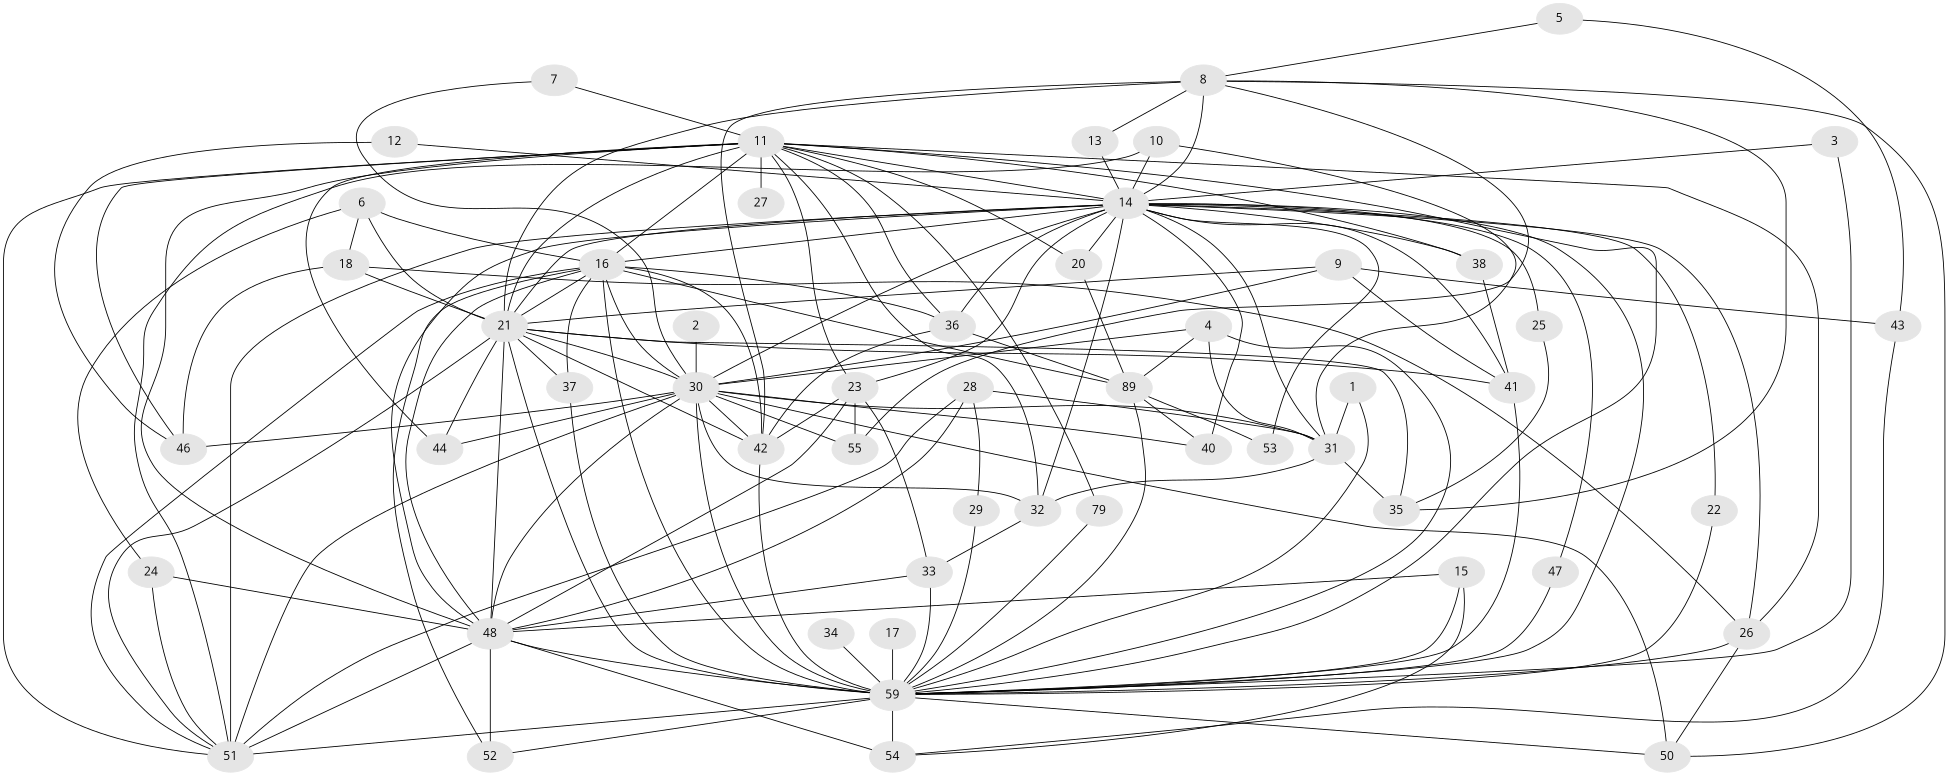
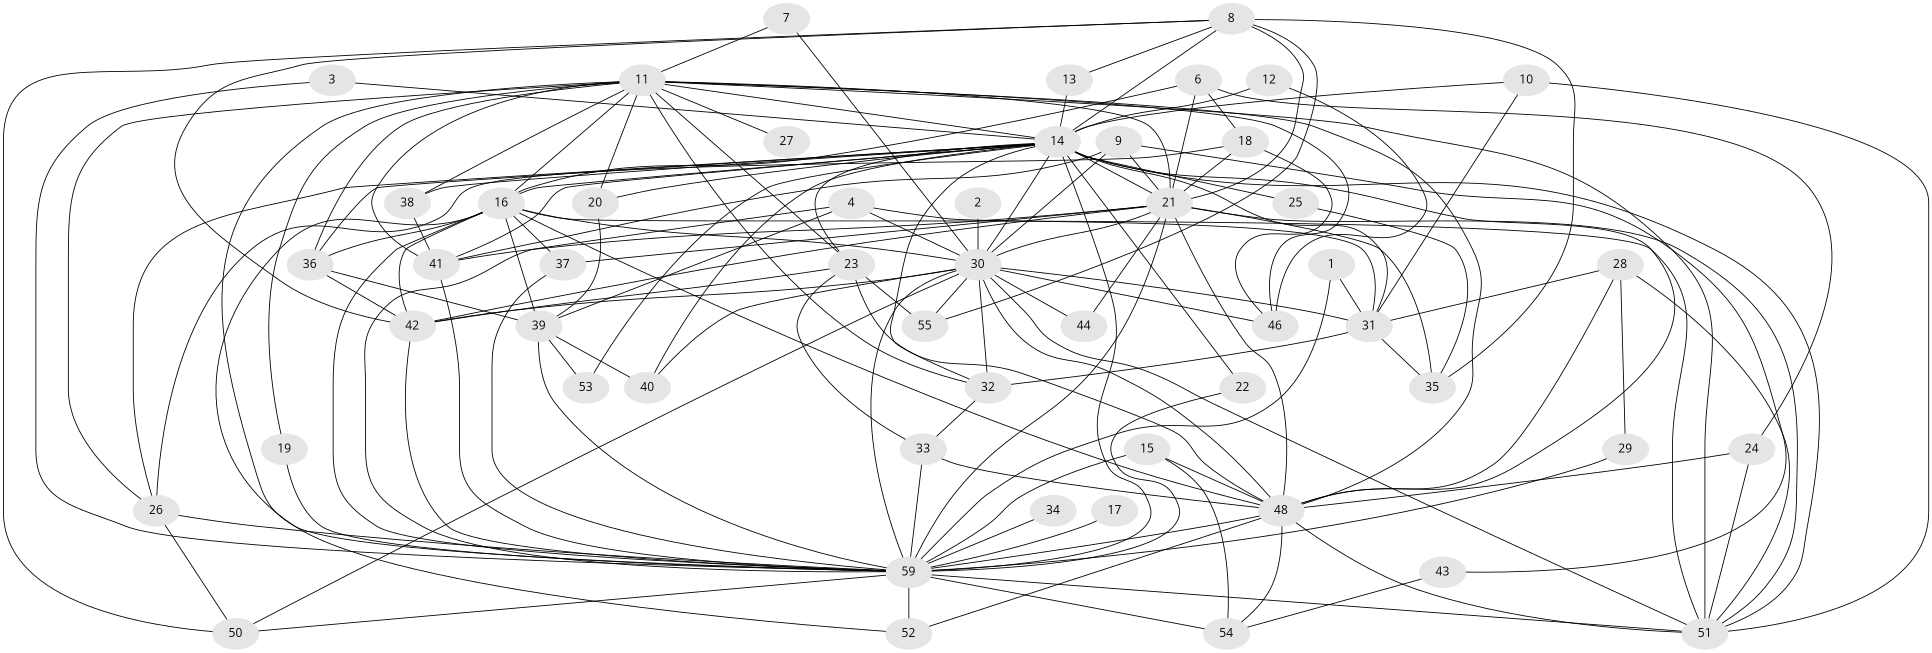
(1560, 19) -> none
(324, 198) -> (445, 127)
(554, 296) -> none
(1129, 388) -> (539, 326)
(1099, 511) -> (284, 449)
(1555, 572) -> none
